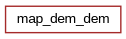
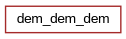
(63, 19) -> (63, 19)
